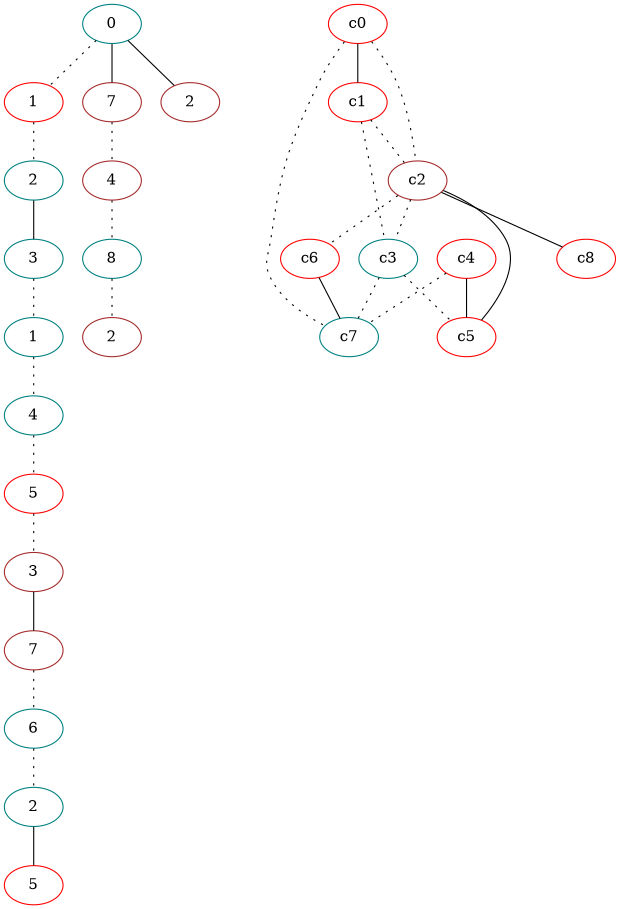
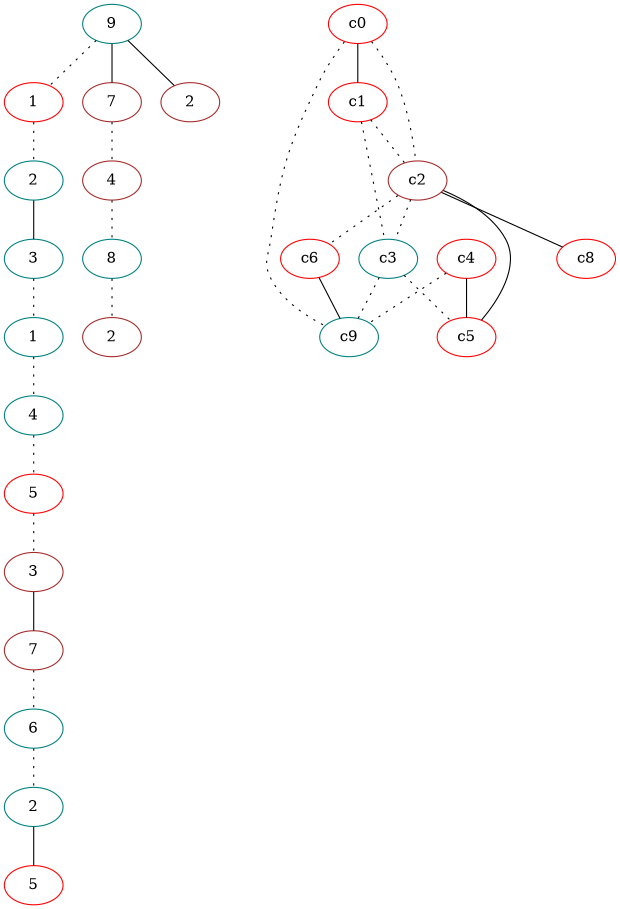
(112, 24) -> (112, 24)
(349, 337) -> (349, 337)
